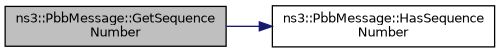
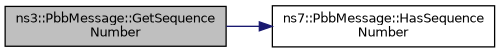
(383, 26) -> (383, 26)
